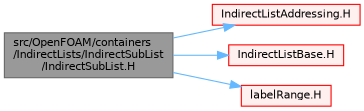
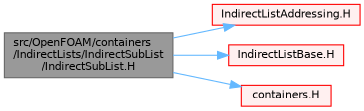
(286, 96) -> (286, 96)
